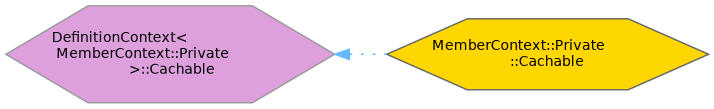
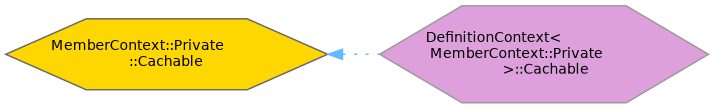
(368, 54) -> (361, 54)
